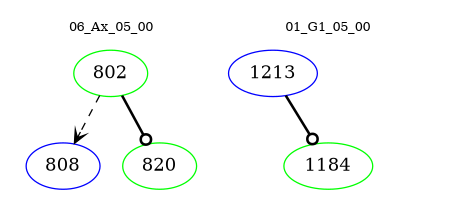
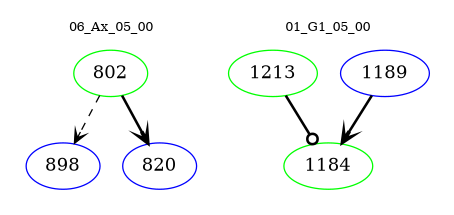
(273, 73) -> (273, 73)
none -> (385, 73)
(133, 115) -> (133, 115)
(63, 166) -> (63, 166)
(160, 166) -> (160, 166)
